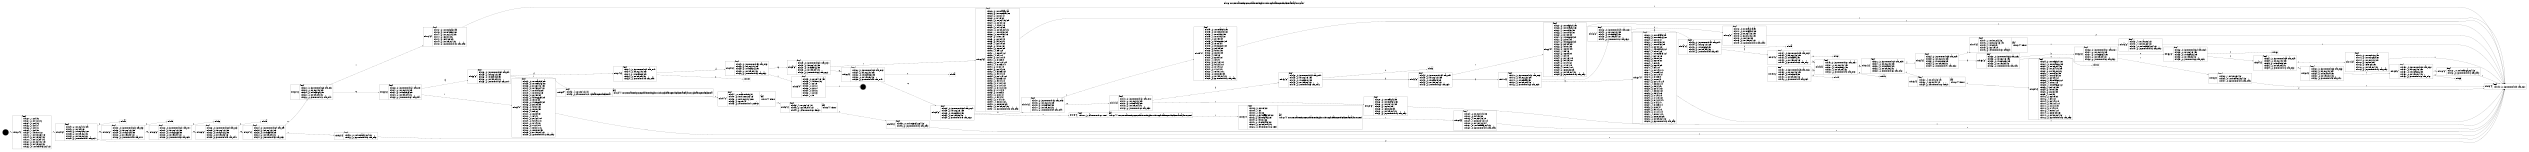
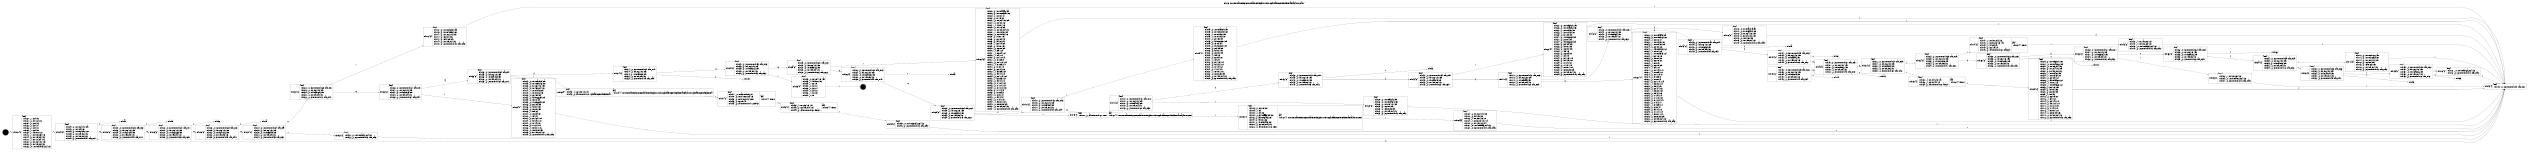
none -> (2411, 82)
(1086, 104) -> (1072, 112)
